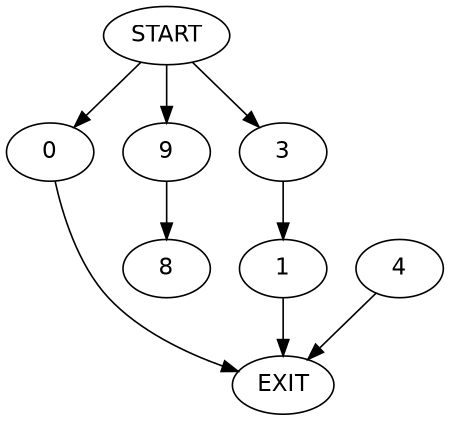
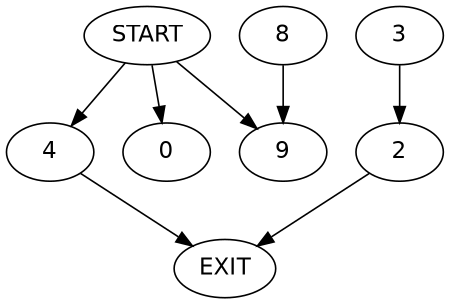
(220, 89) -> (104, 88)
(167, 202) -> (283, 86)
(283, 269) -> (400, 152)
(110, 300) -> none
